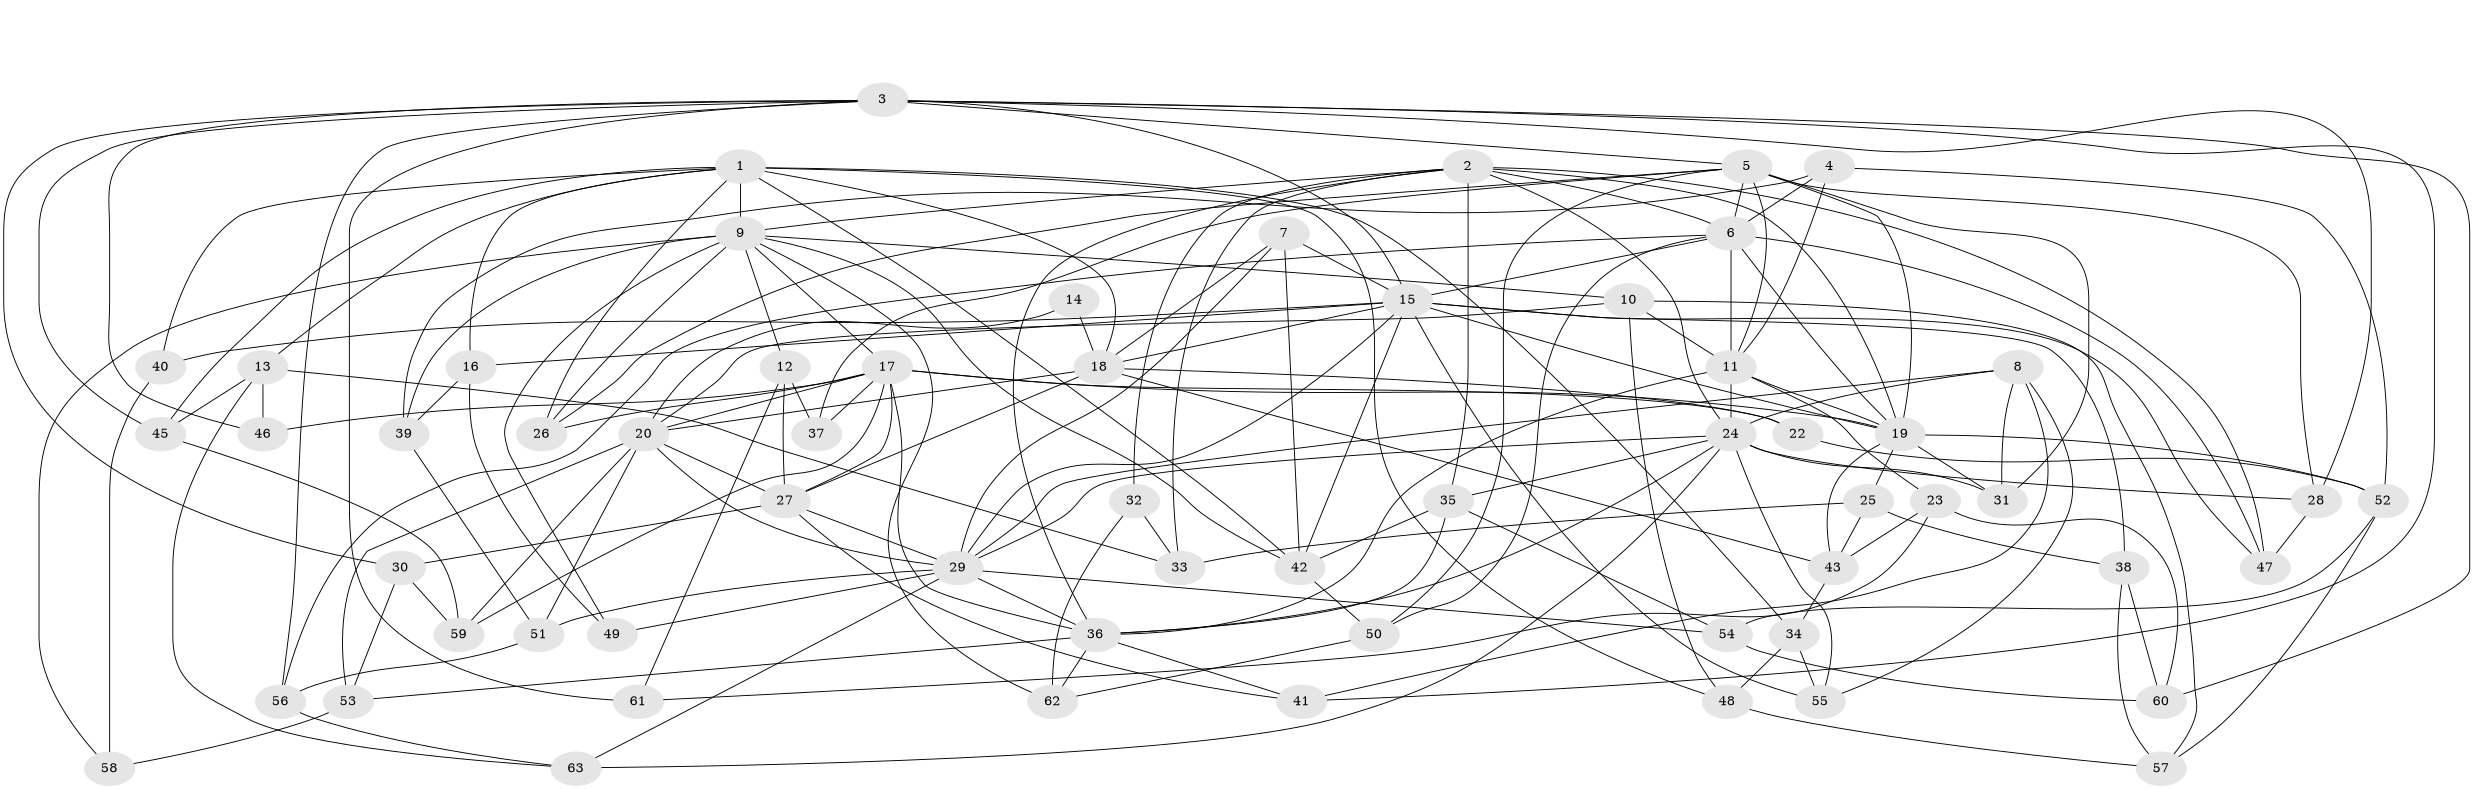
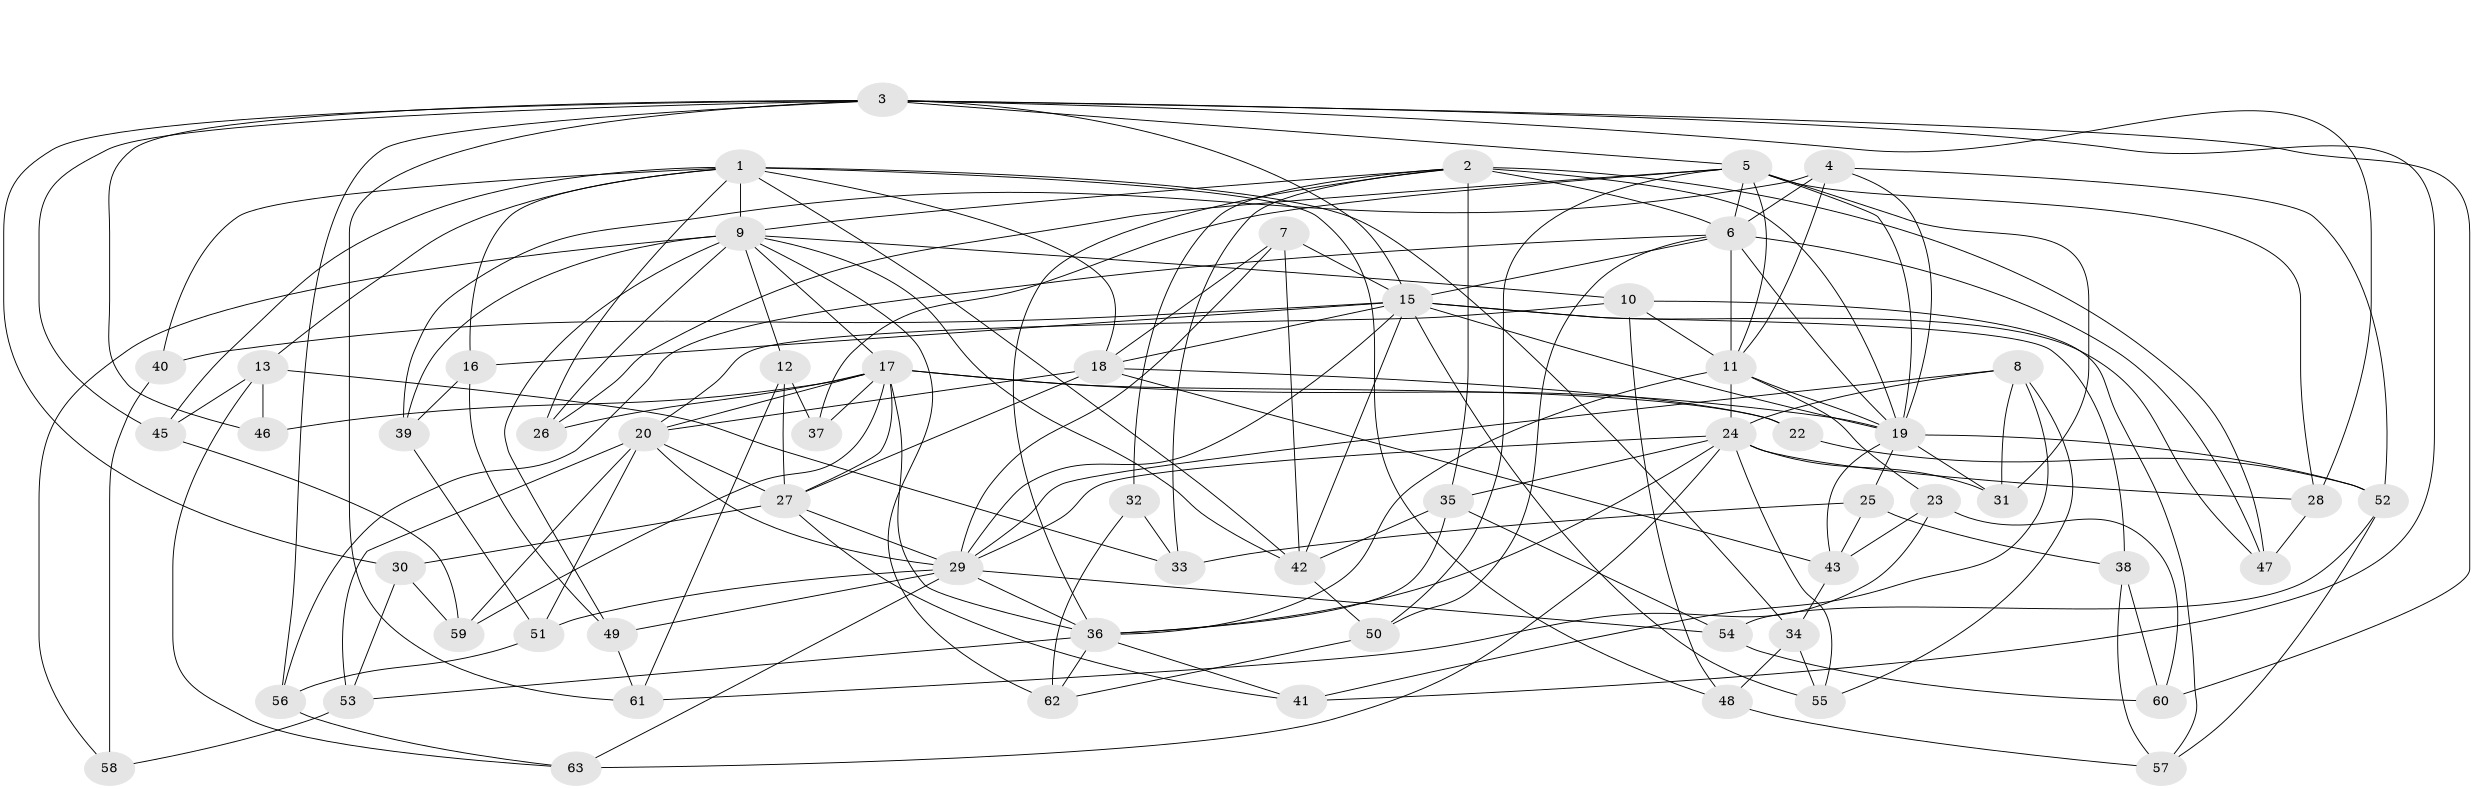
(1643, 263) -> none
none -> (1931, 279)
(1074, 300) -> none
none -> (625, 668)
